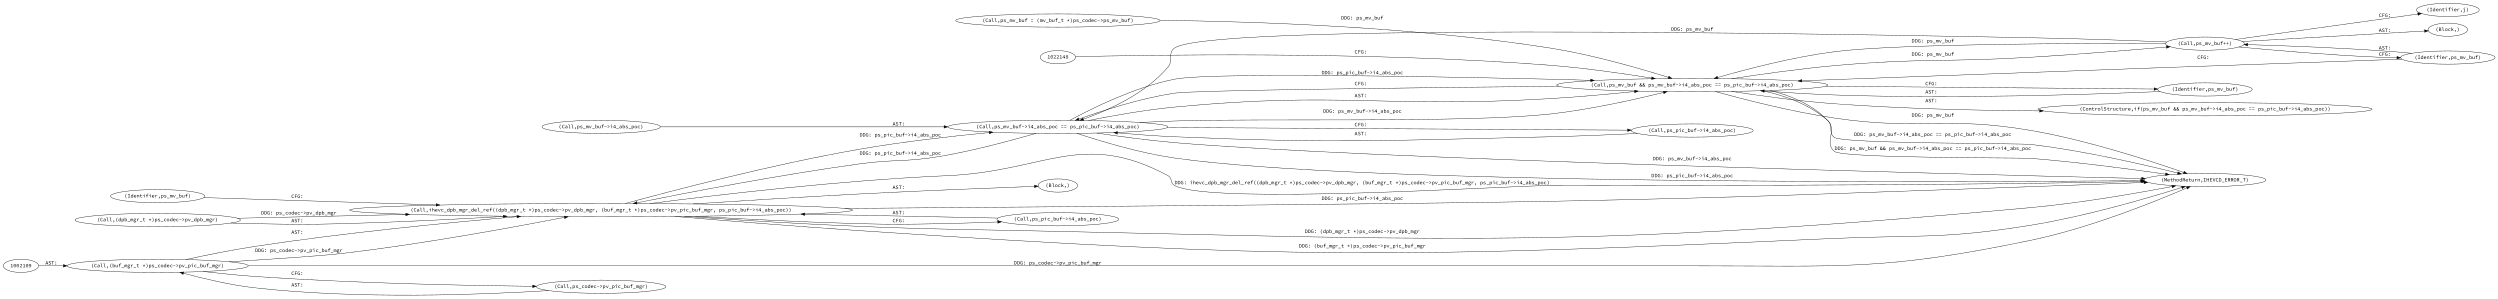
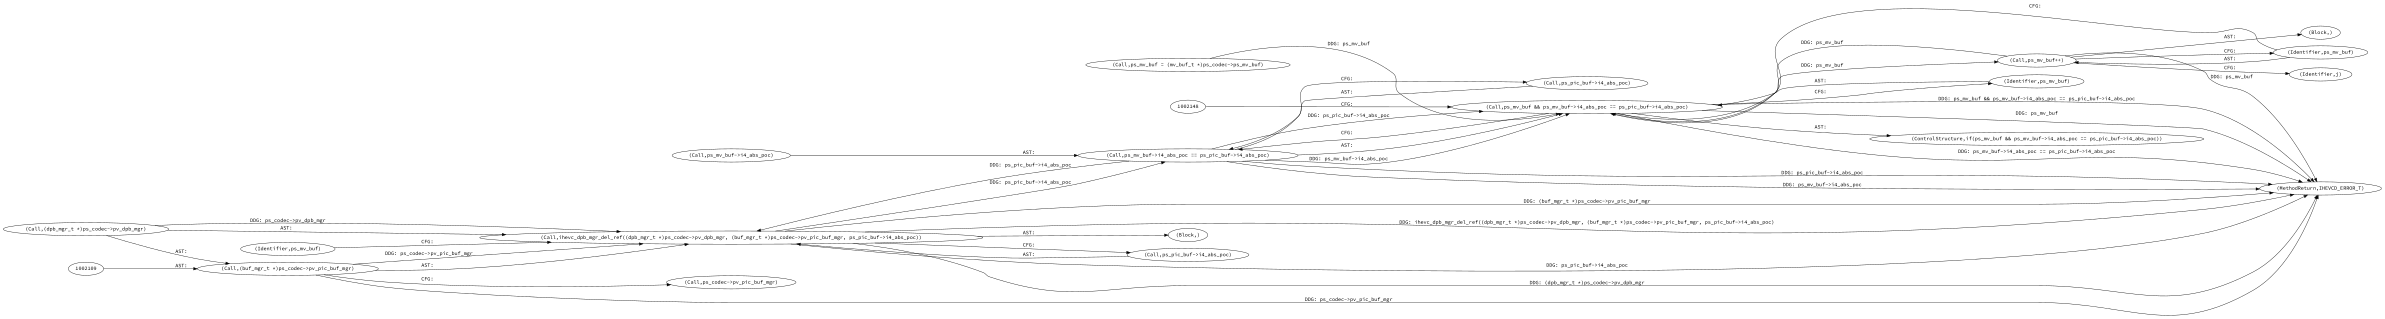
(1610, 32) -> (2210, 79)
(1058, 57) -> (1188, 107)
(365, 295) -> (166, 252)
